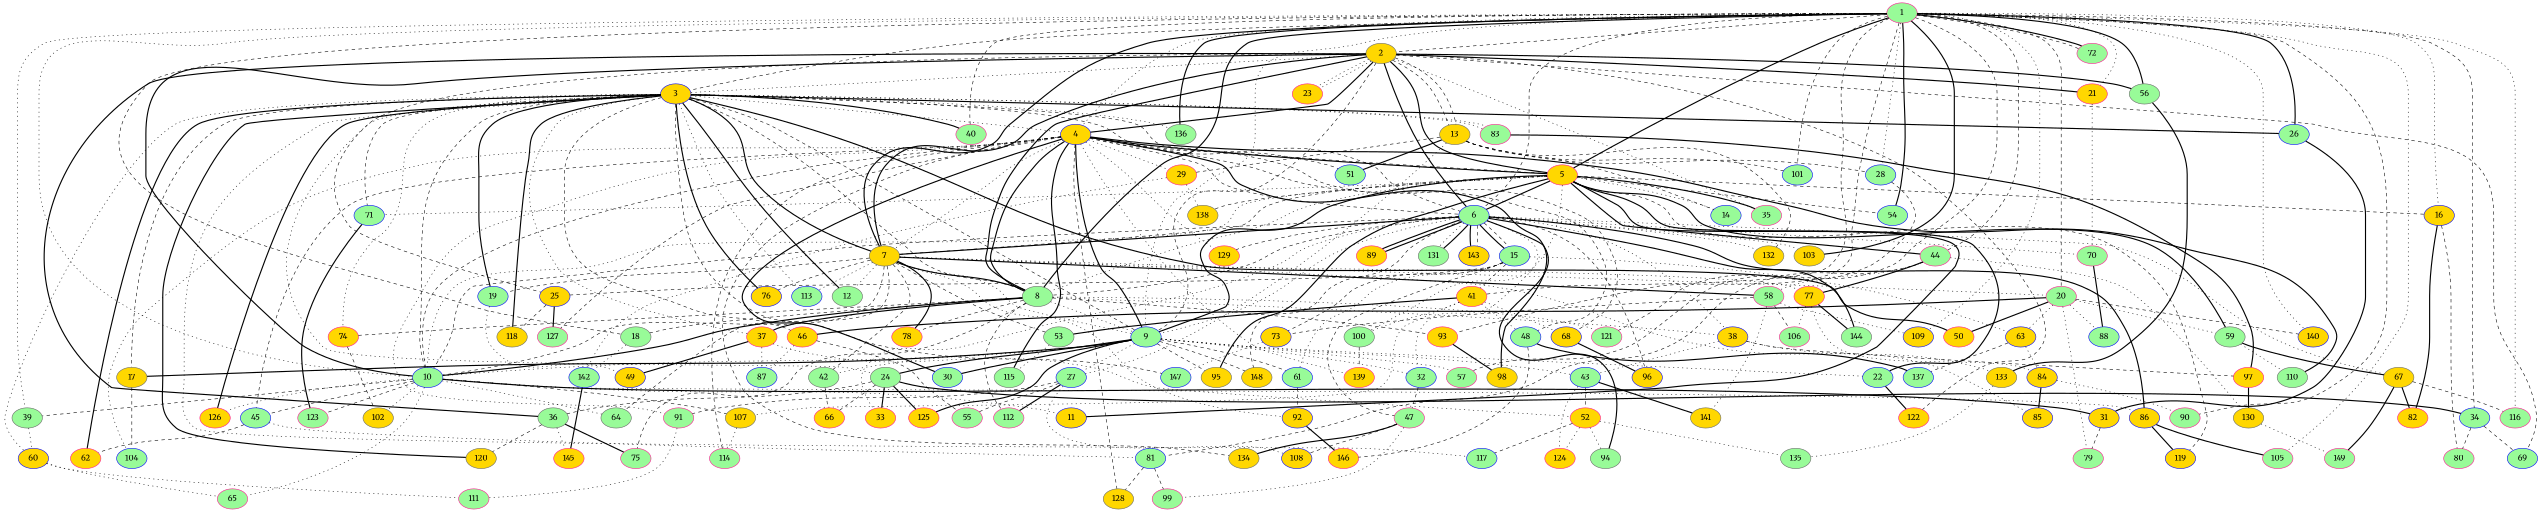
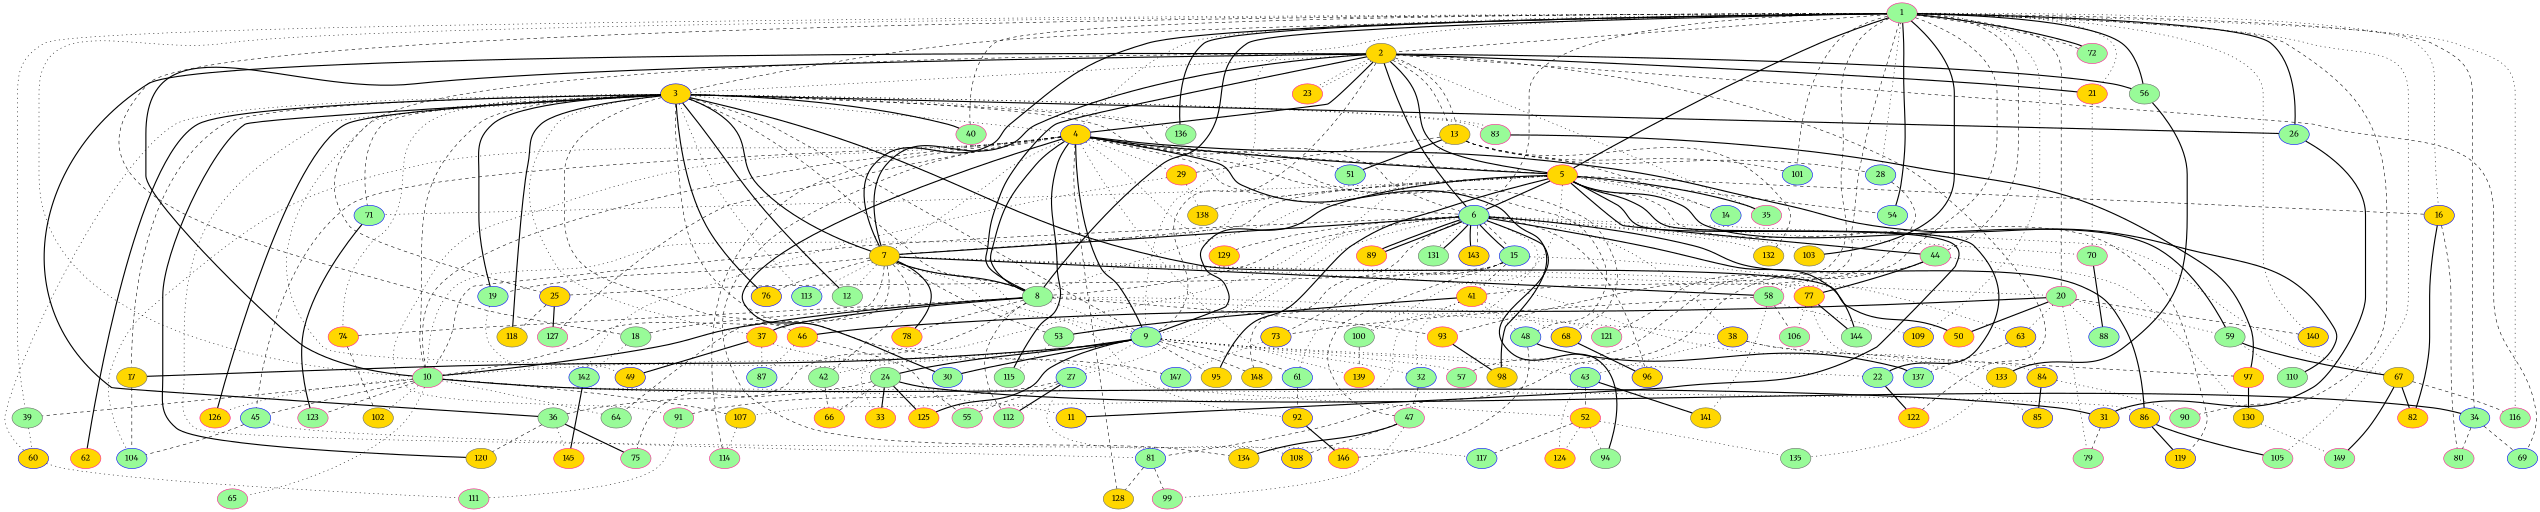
(428, 377) -> (428, 377)
(171, 439) -> (195, 441)
(132, 482) -> none
